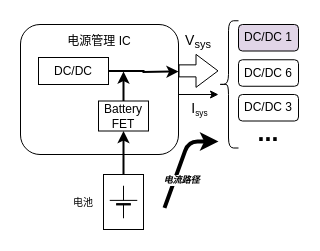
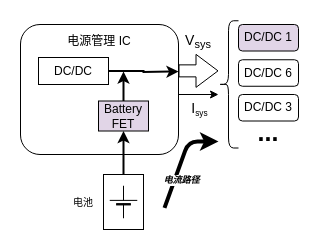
(124, 116) -> (124, 116)
